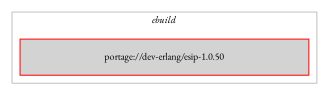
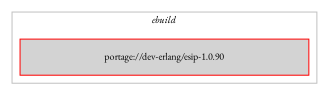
(164, 57) -> (164, 57)
